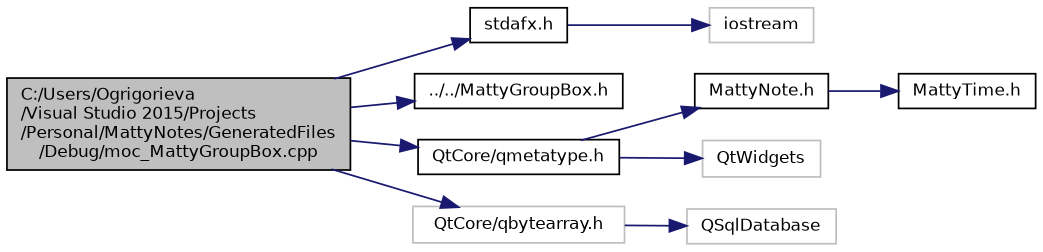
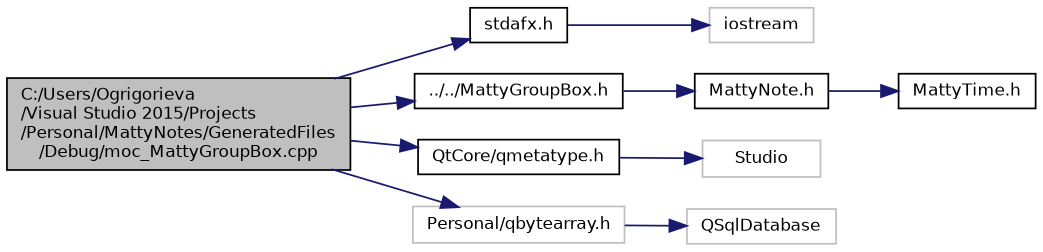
(632, 126) -> (650, 91)
(762, 159) -> (762, 159)
(519, 225) -> (519, 225)
